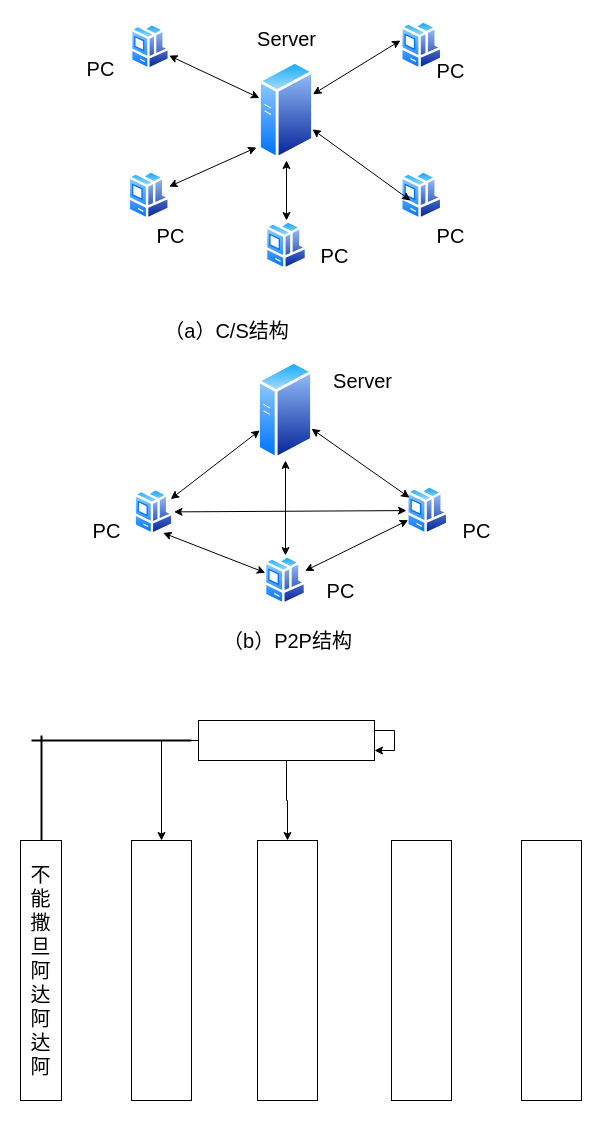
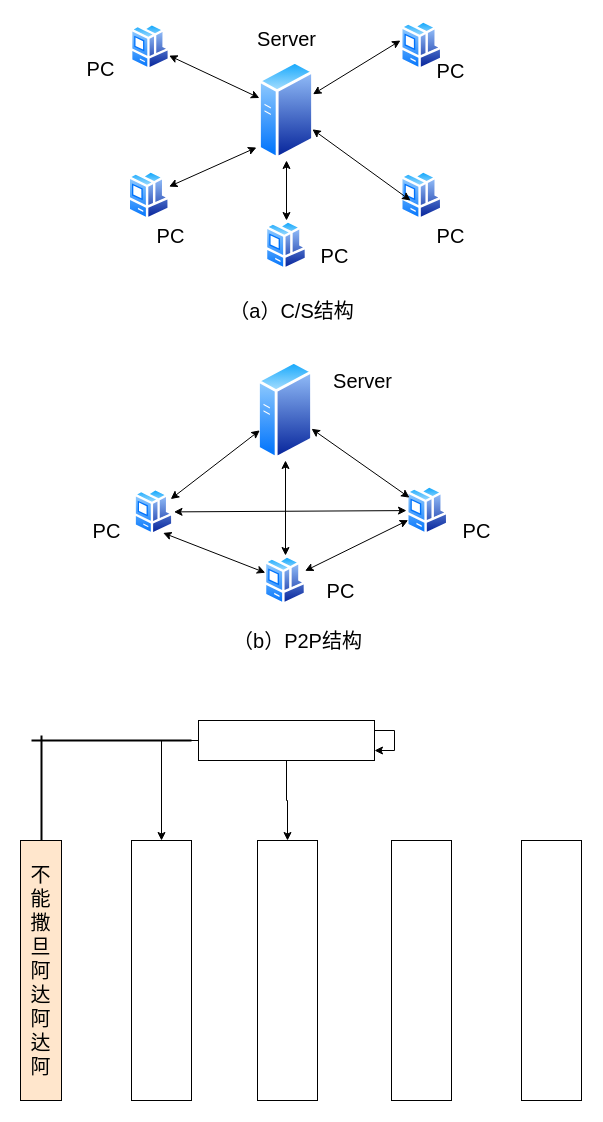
(227, 331) -> (292, 311)
(288, 641) -> (298, 641)
(41, 971) -> (41, 971)
